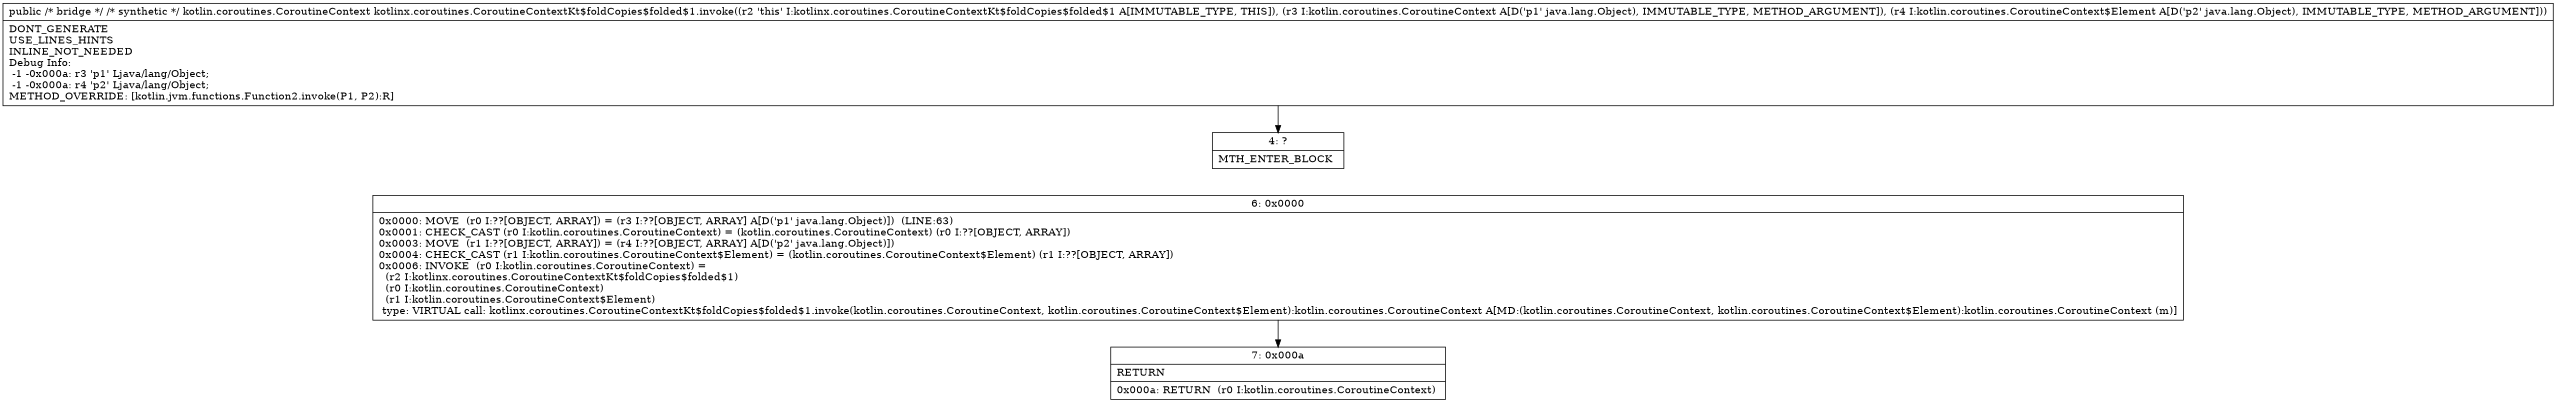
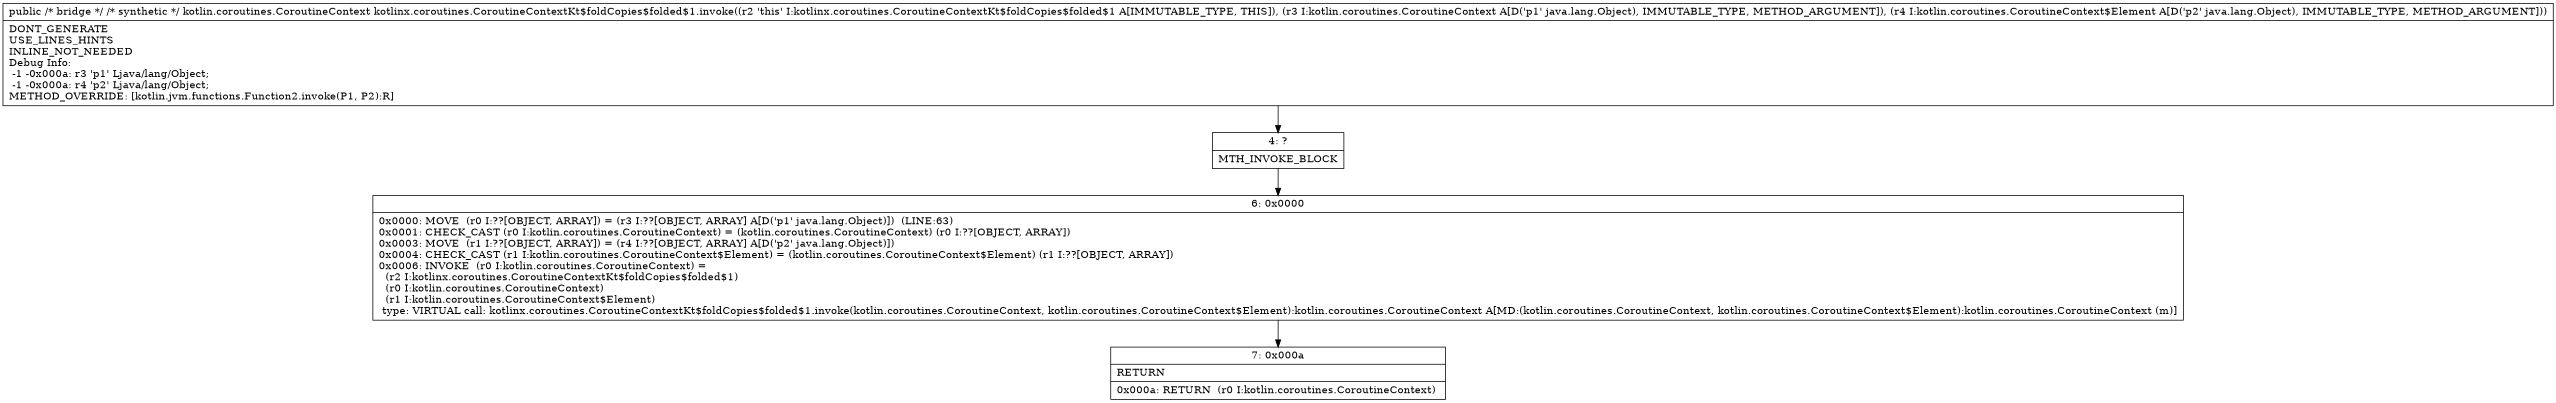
(1276, 159) -> (1278, 159)
none -> (1278, 178)
